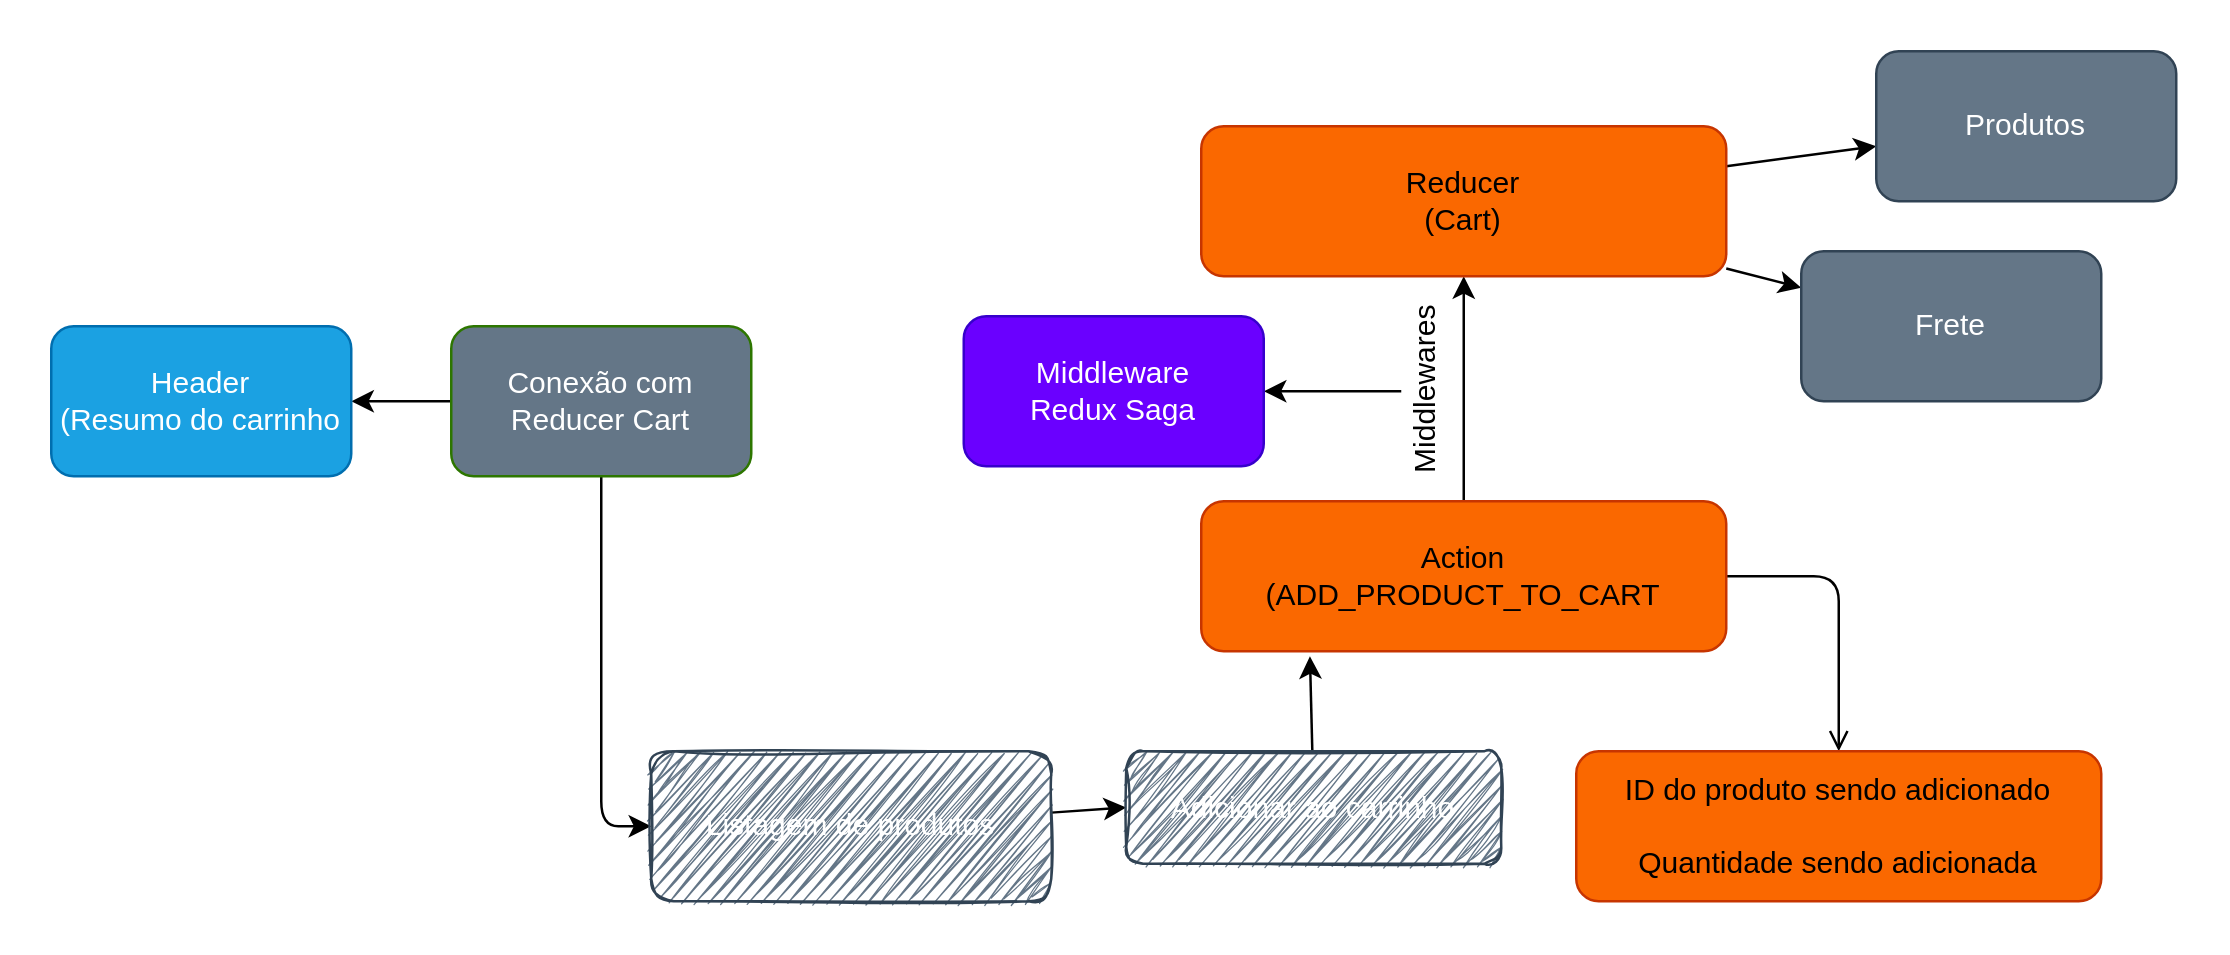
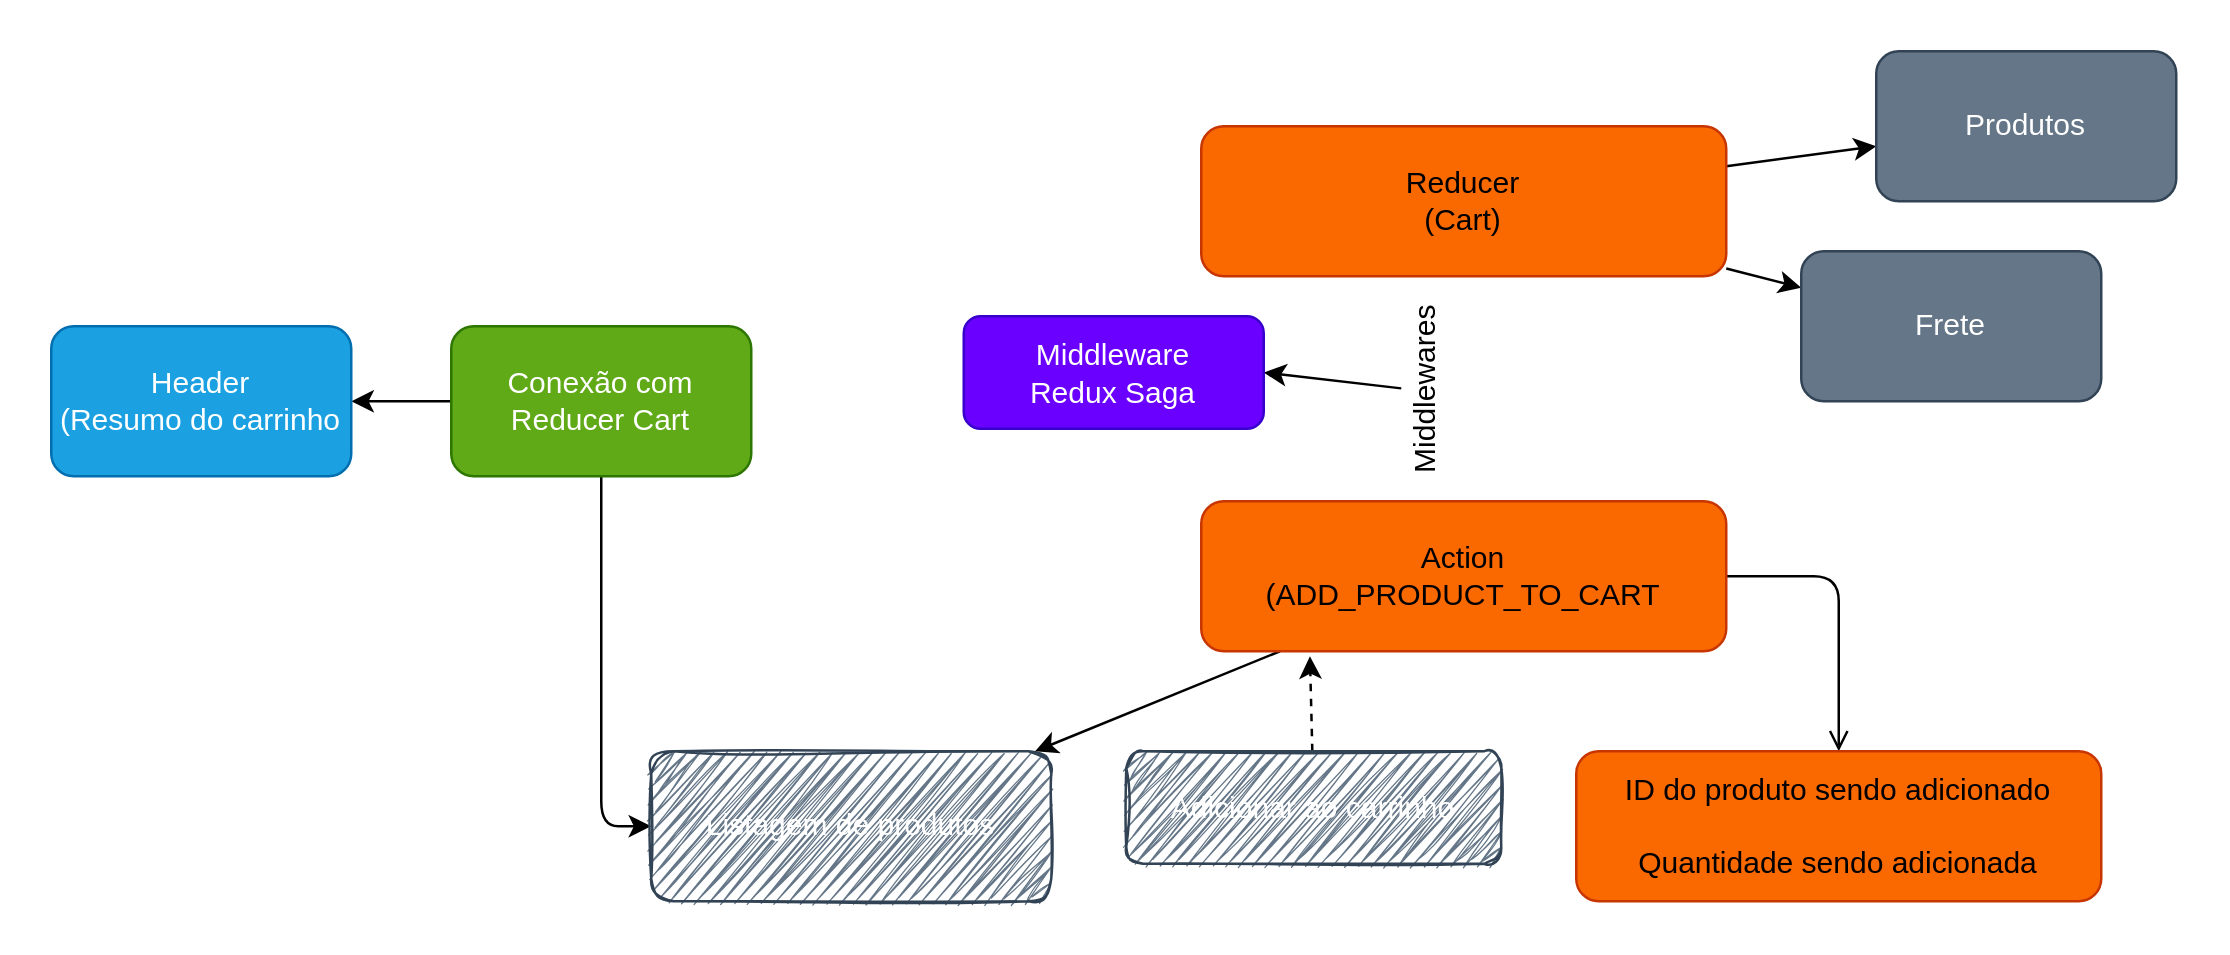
(1114, 391) -> (1114, 373)
(1464, 397) -> (1165, 698)
(601, 401) -> (601, 401)
(1311, 710) -> (1311, 710)
(1080, 811) -> none
